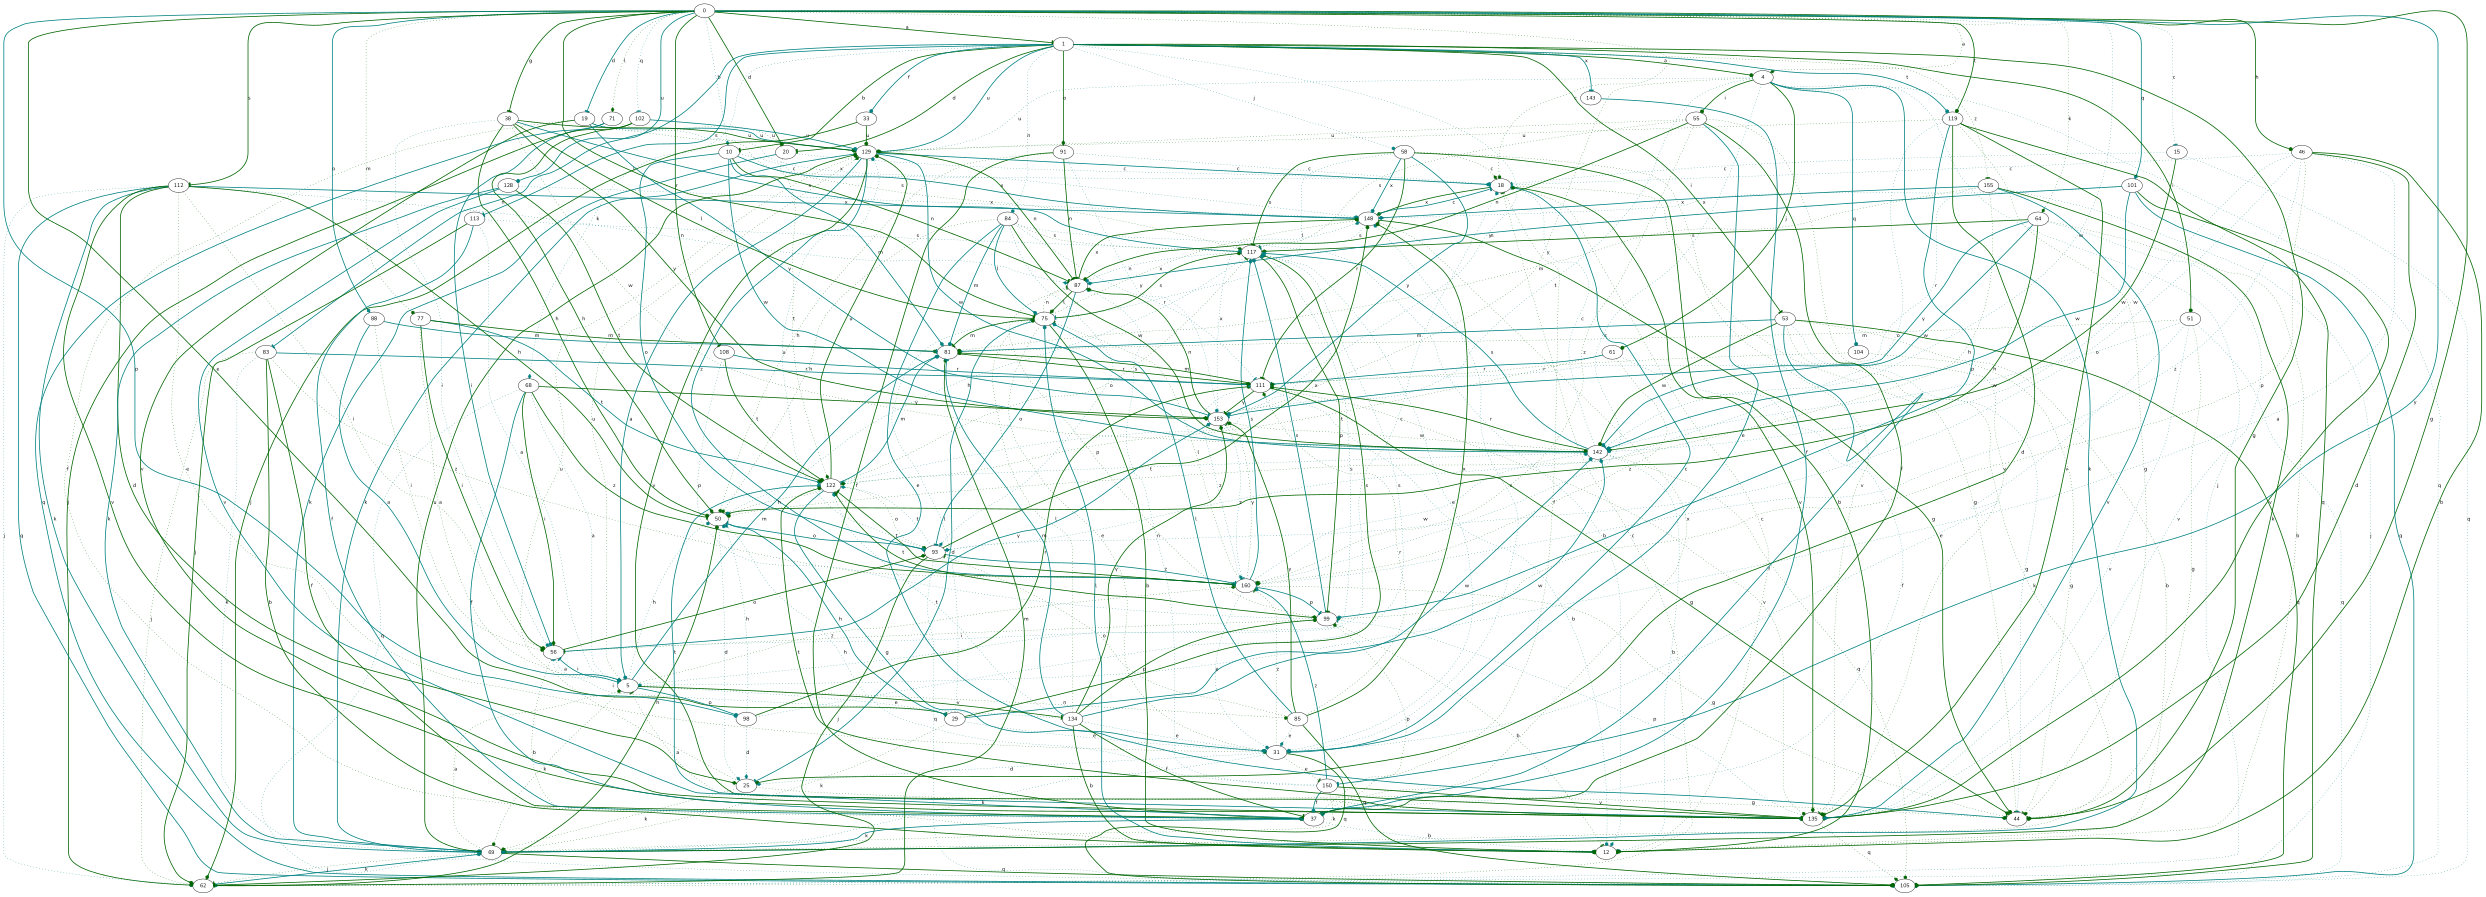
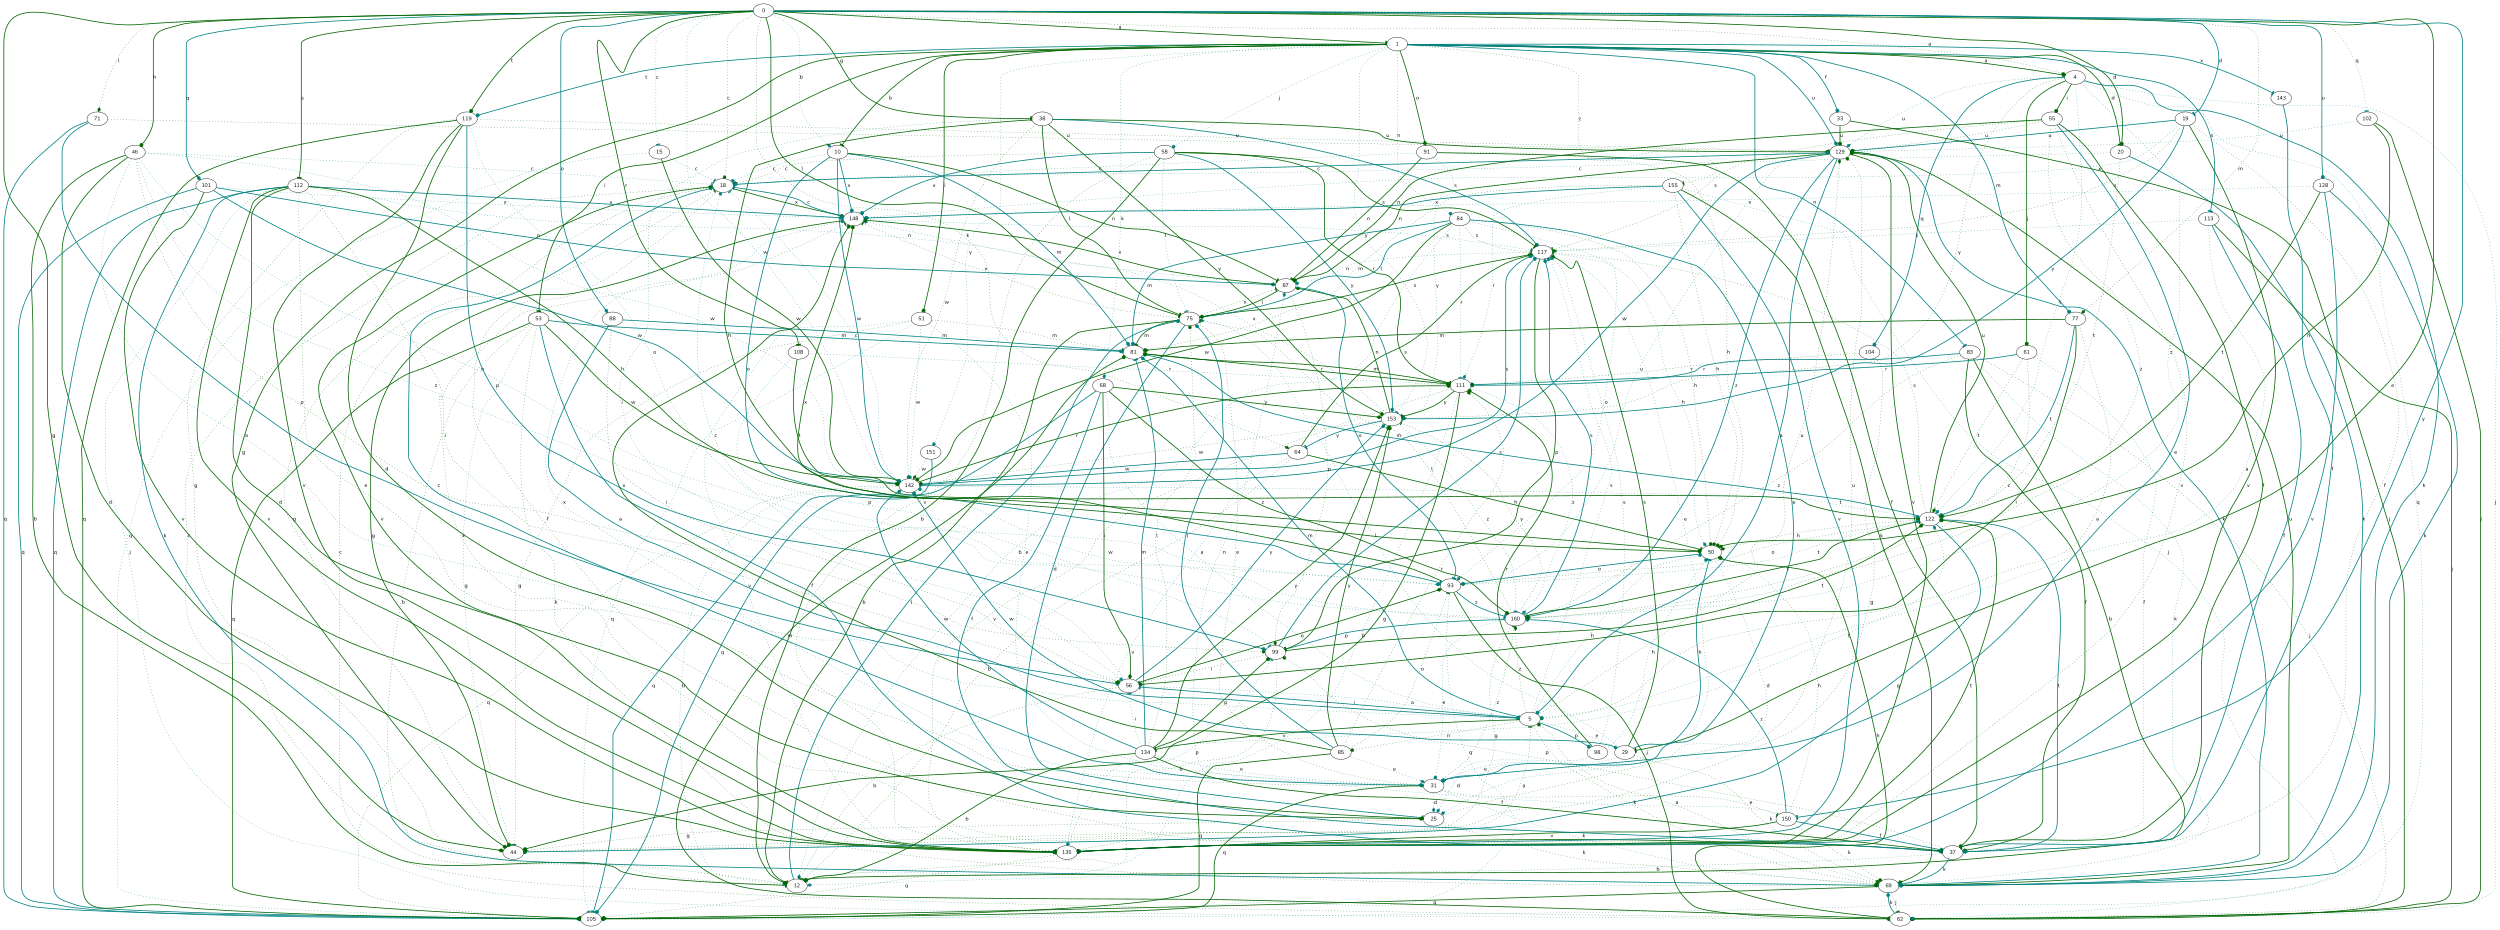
(387, 30) -> (1691, 13)
none -> (1820, 61)
(768, 131) -> (2106, 145)
(28, 258) -> none
(978, 373) -> (1128, 369)
(1680, 373) -> (1341, 431)
none -> (931, 452)
(795, 872) -> (767, 566)
